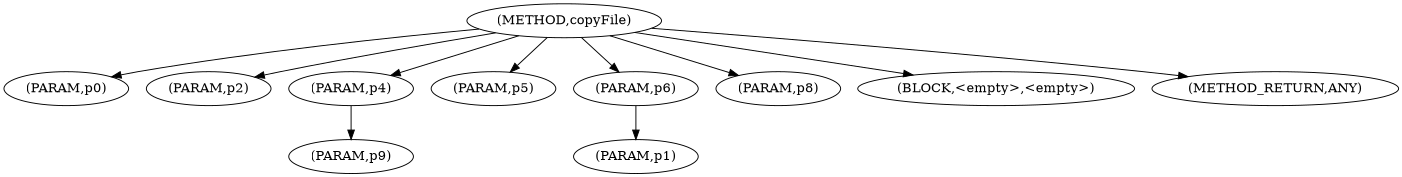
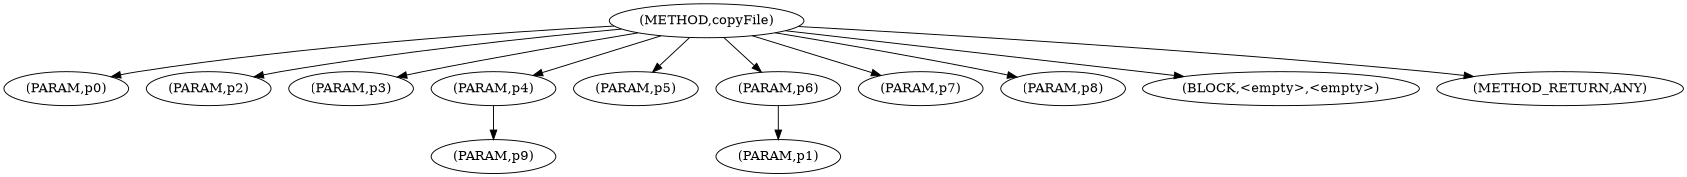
none -> (351, 89)
none -> (921, 89)
